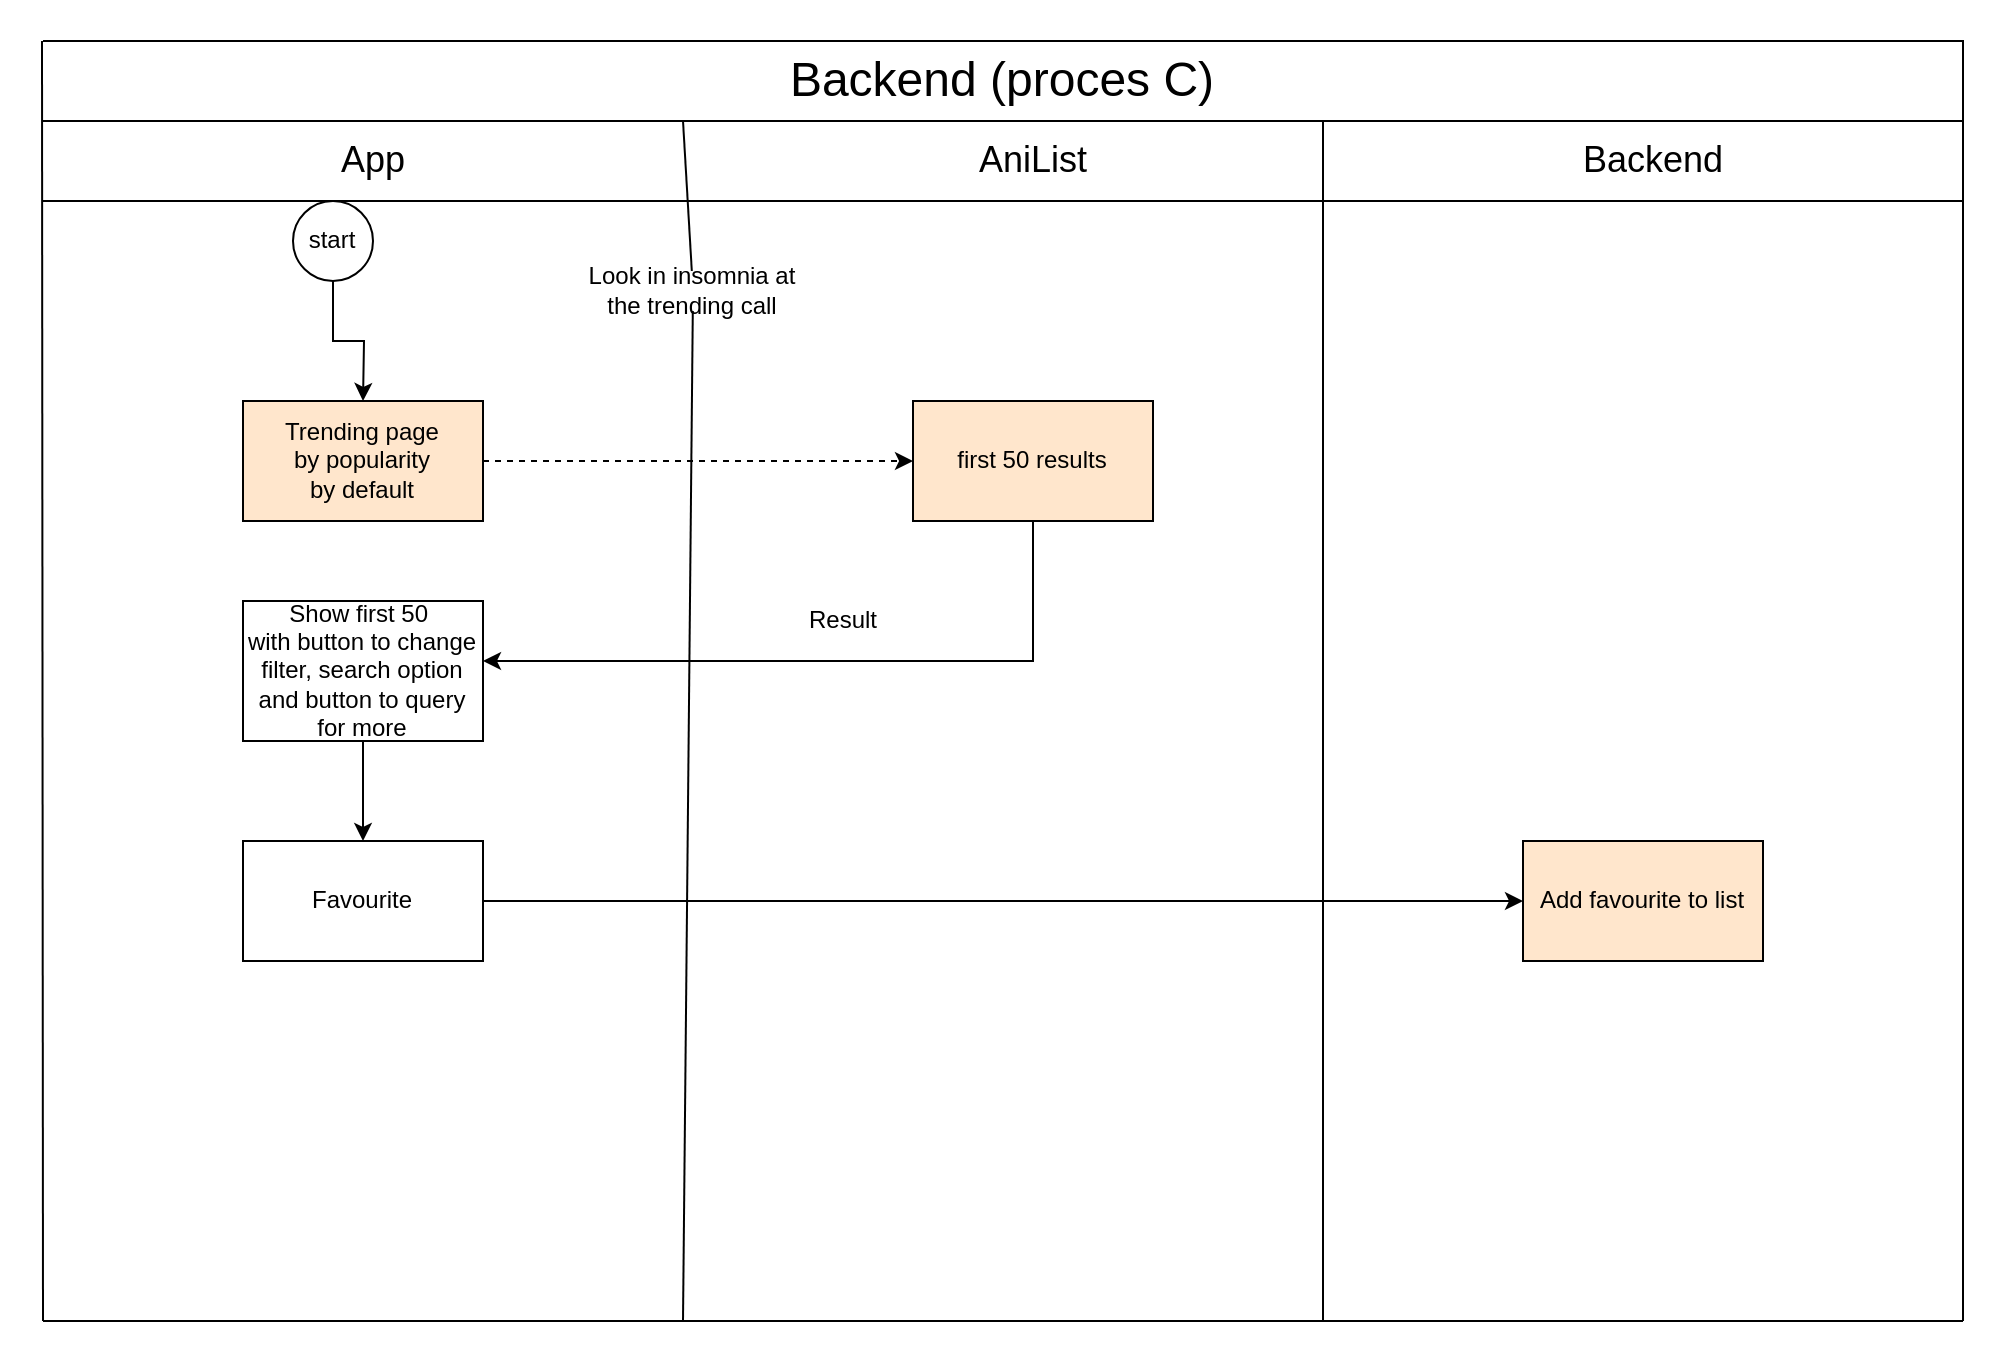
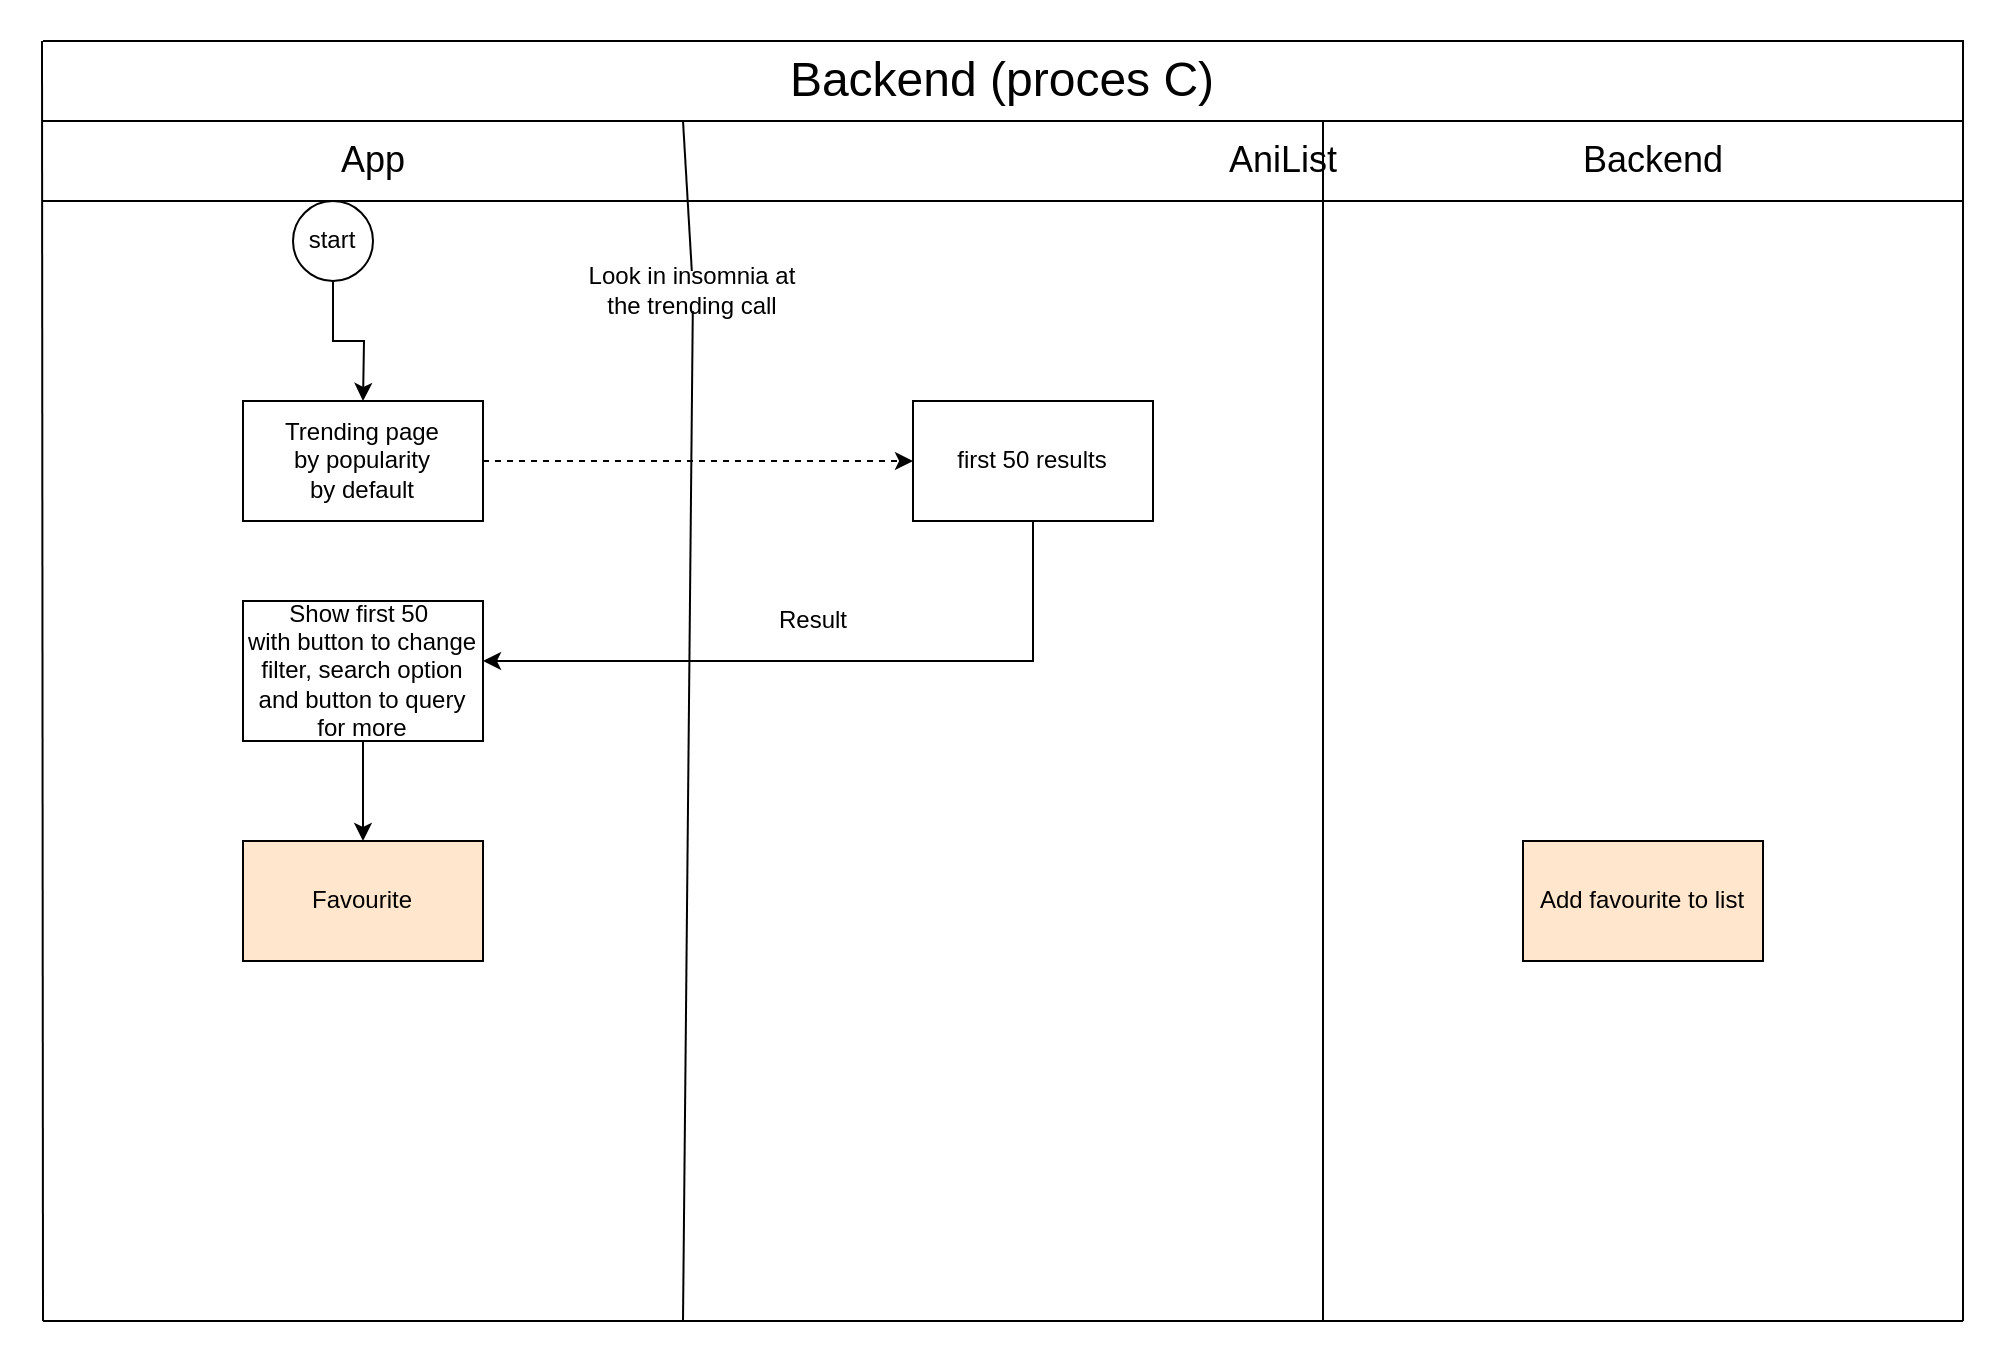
(1033, 161) -> (1283, 161)
(363, 461) -> (363, 461)
(1033, 461) -> (1033, 461)
(843, 621) -> (813, 621)
(363, 901) -> (363, 901)
(996, 901) -> none
